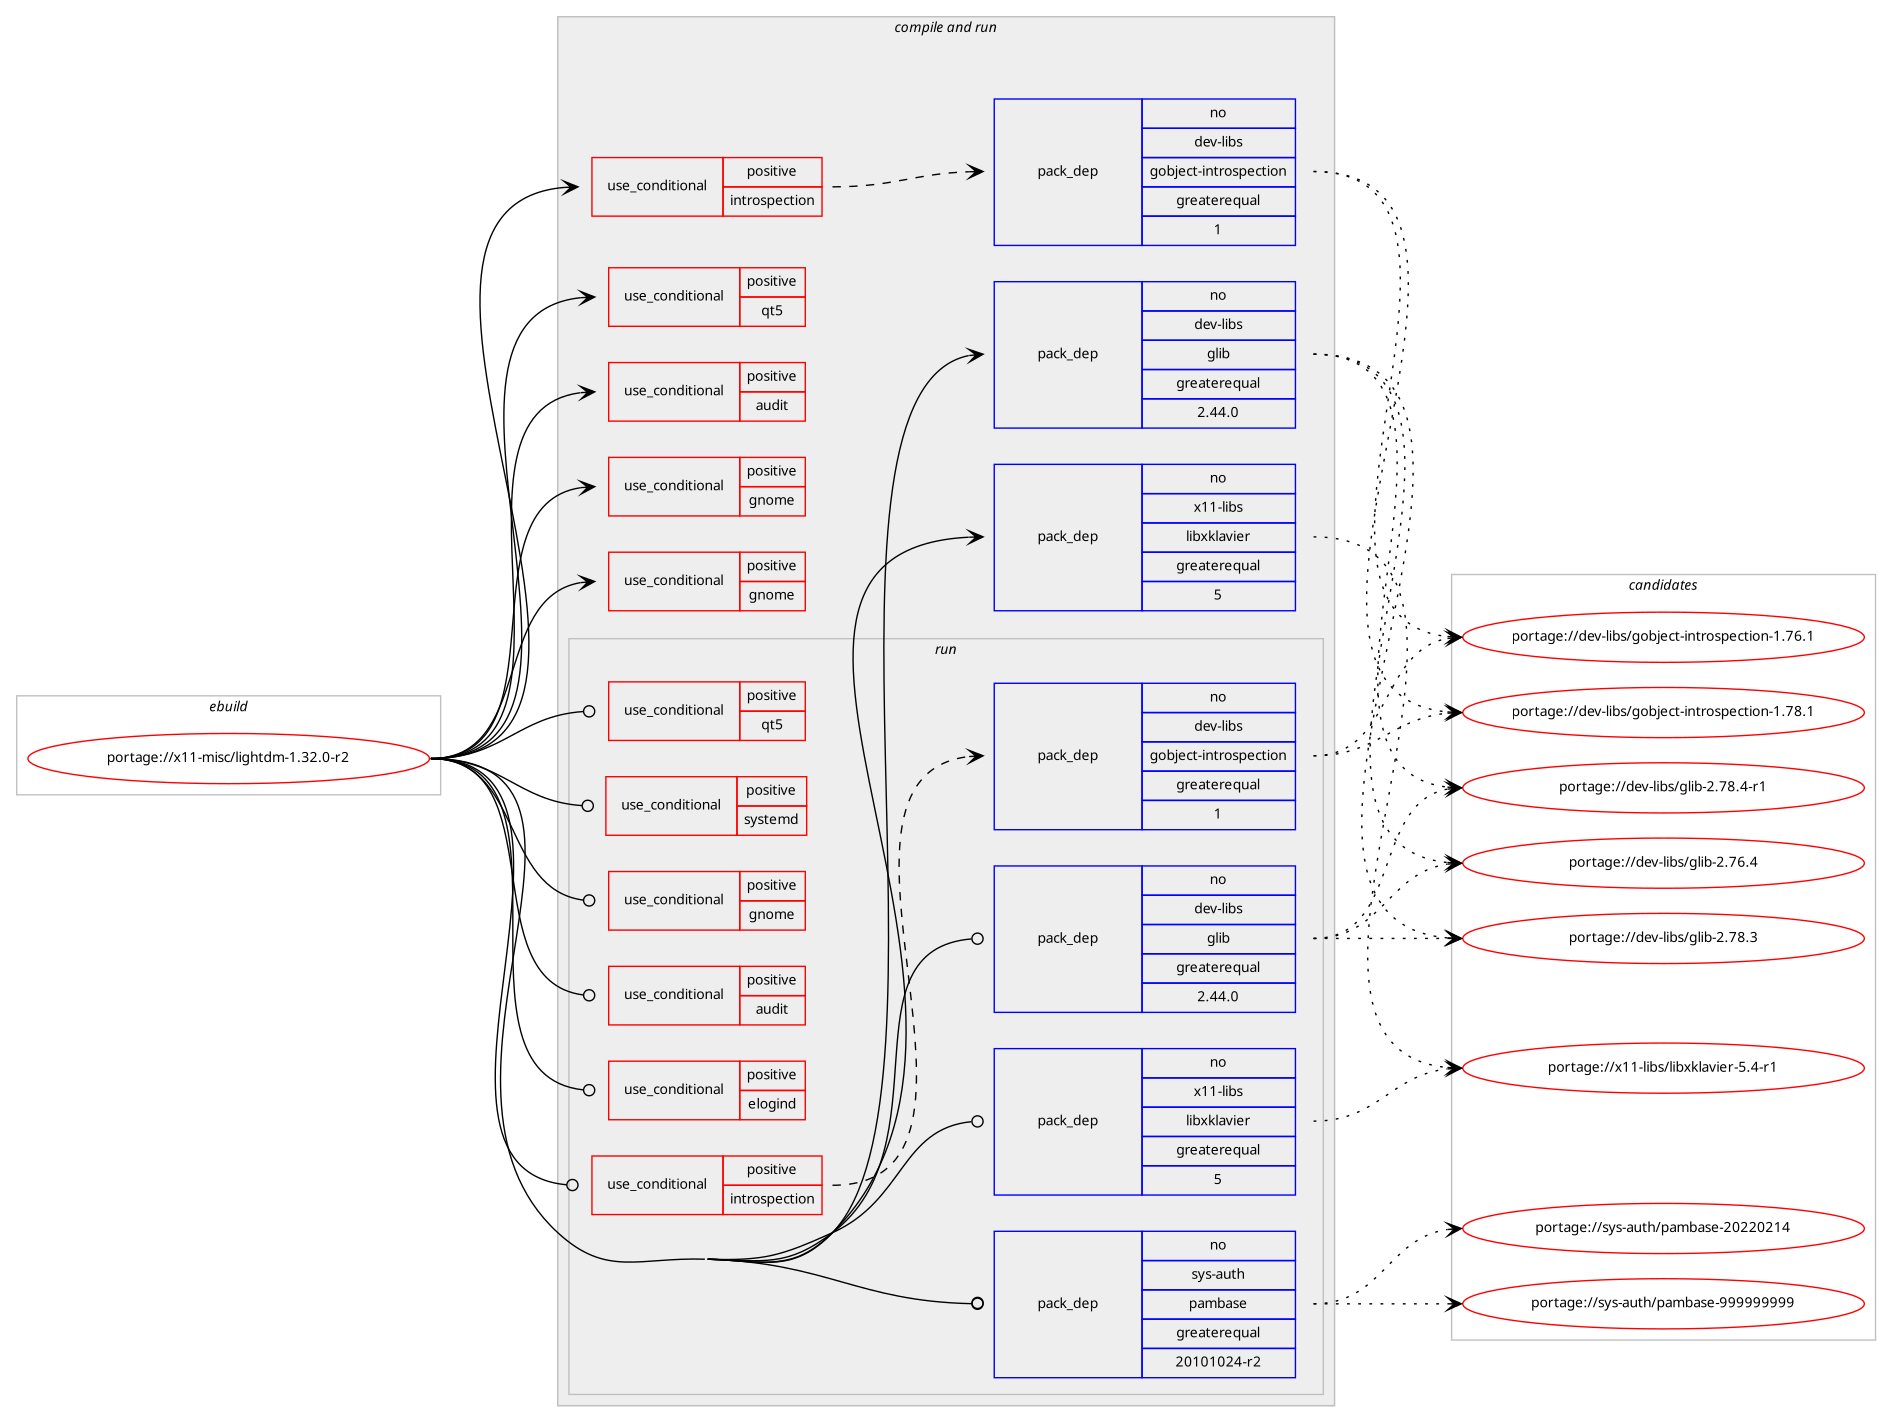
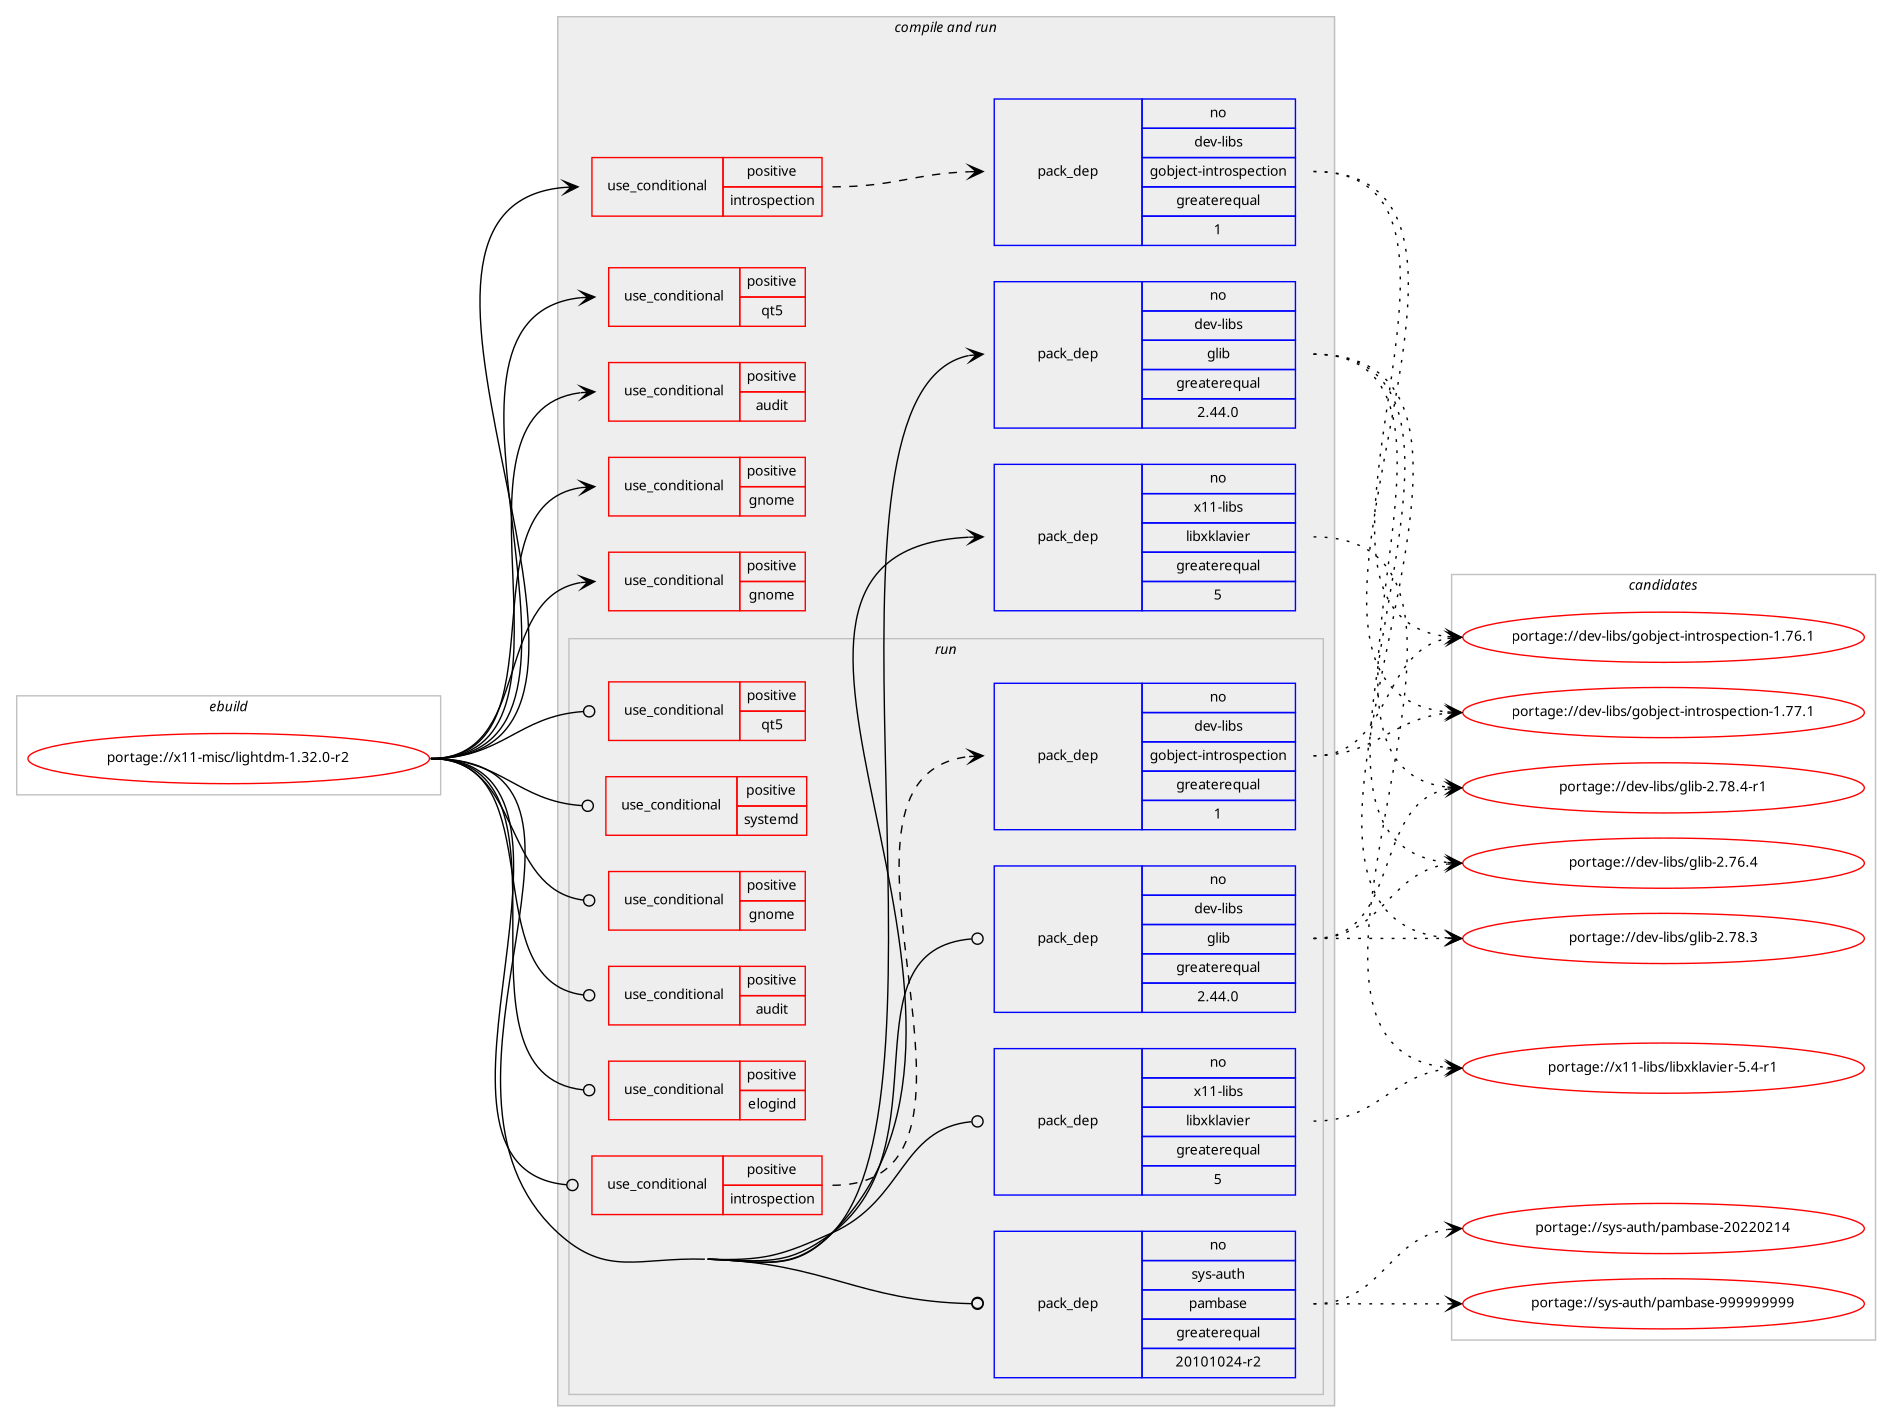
(1664, 713) -> (1664, 713)
